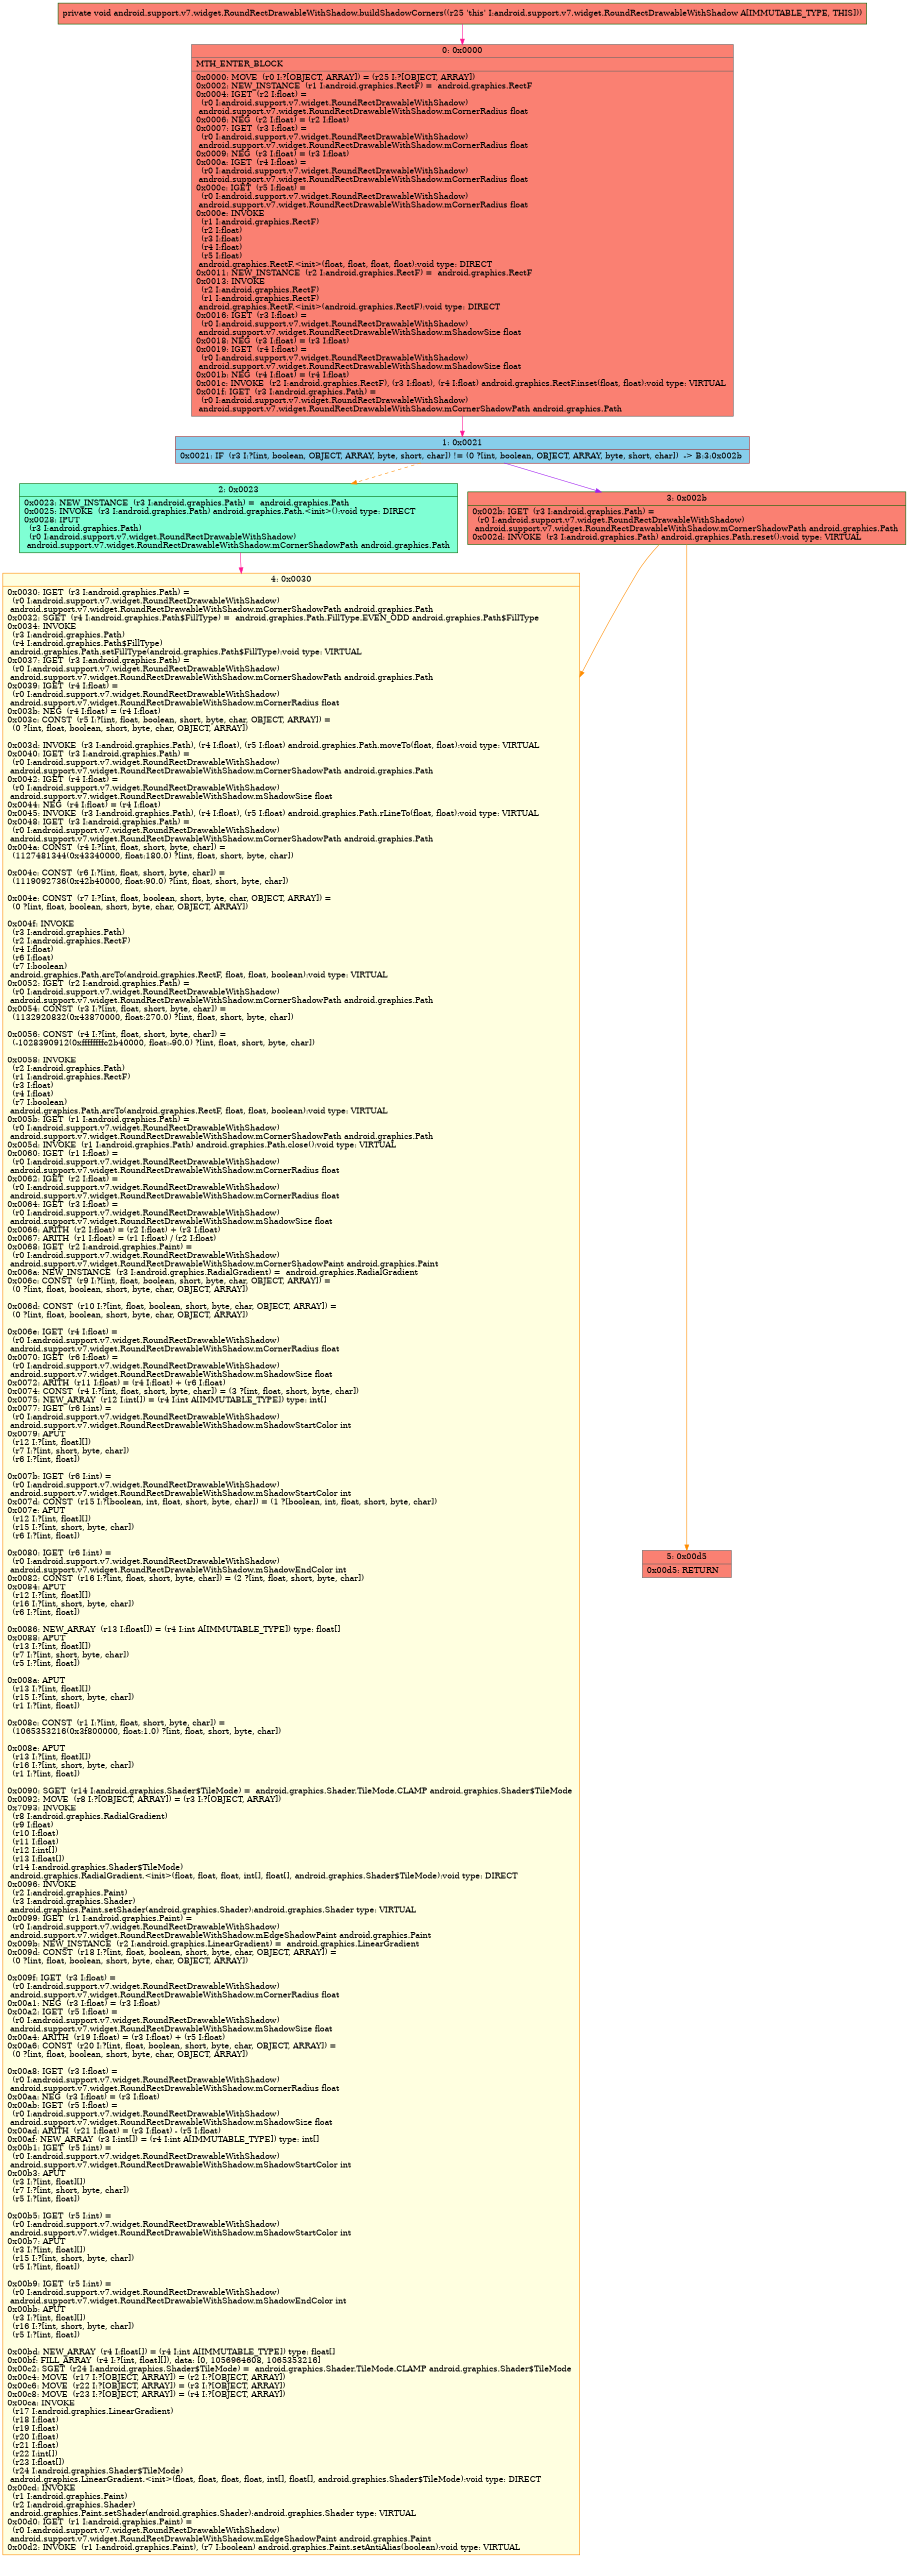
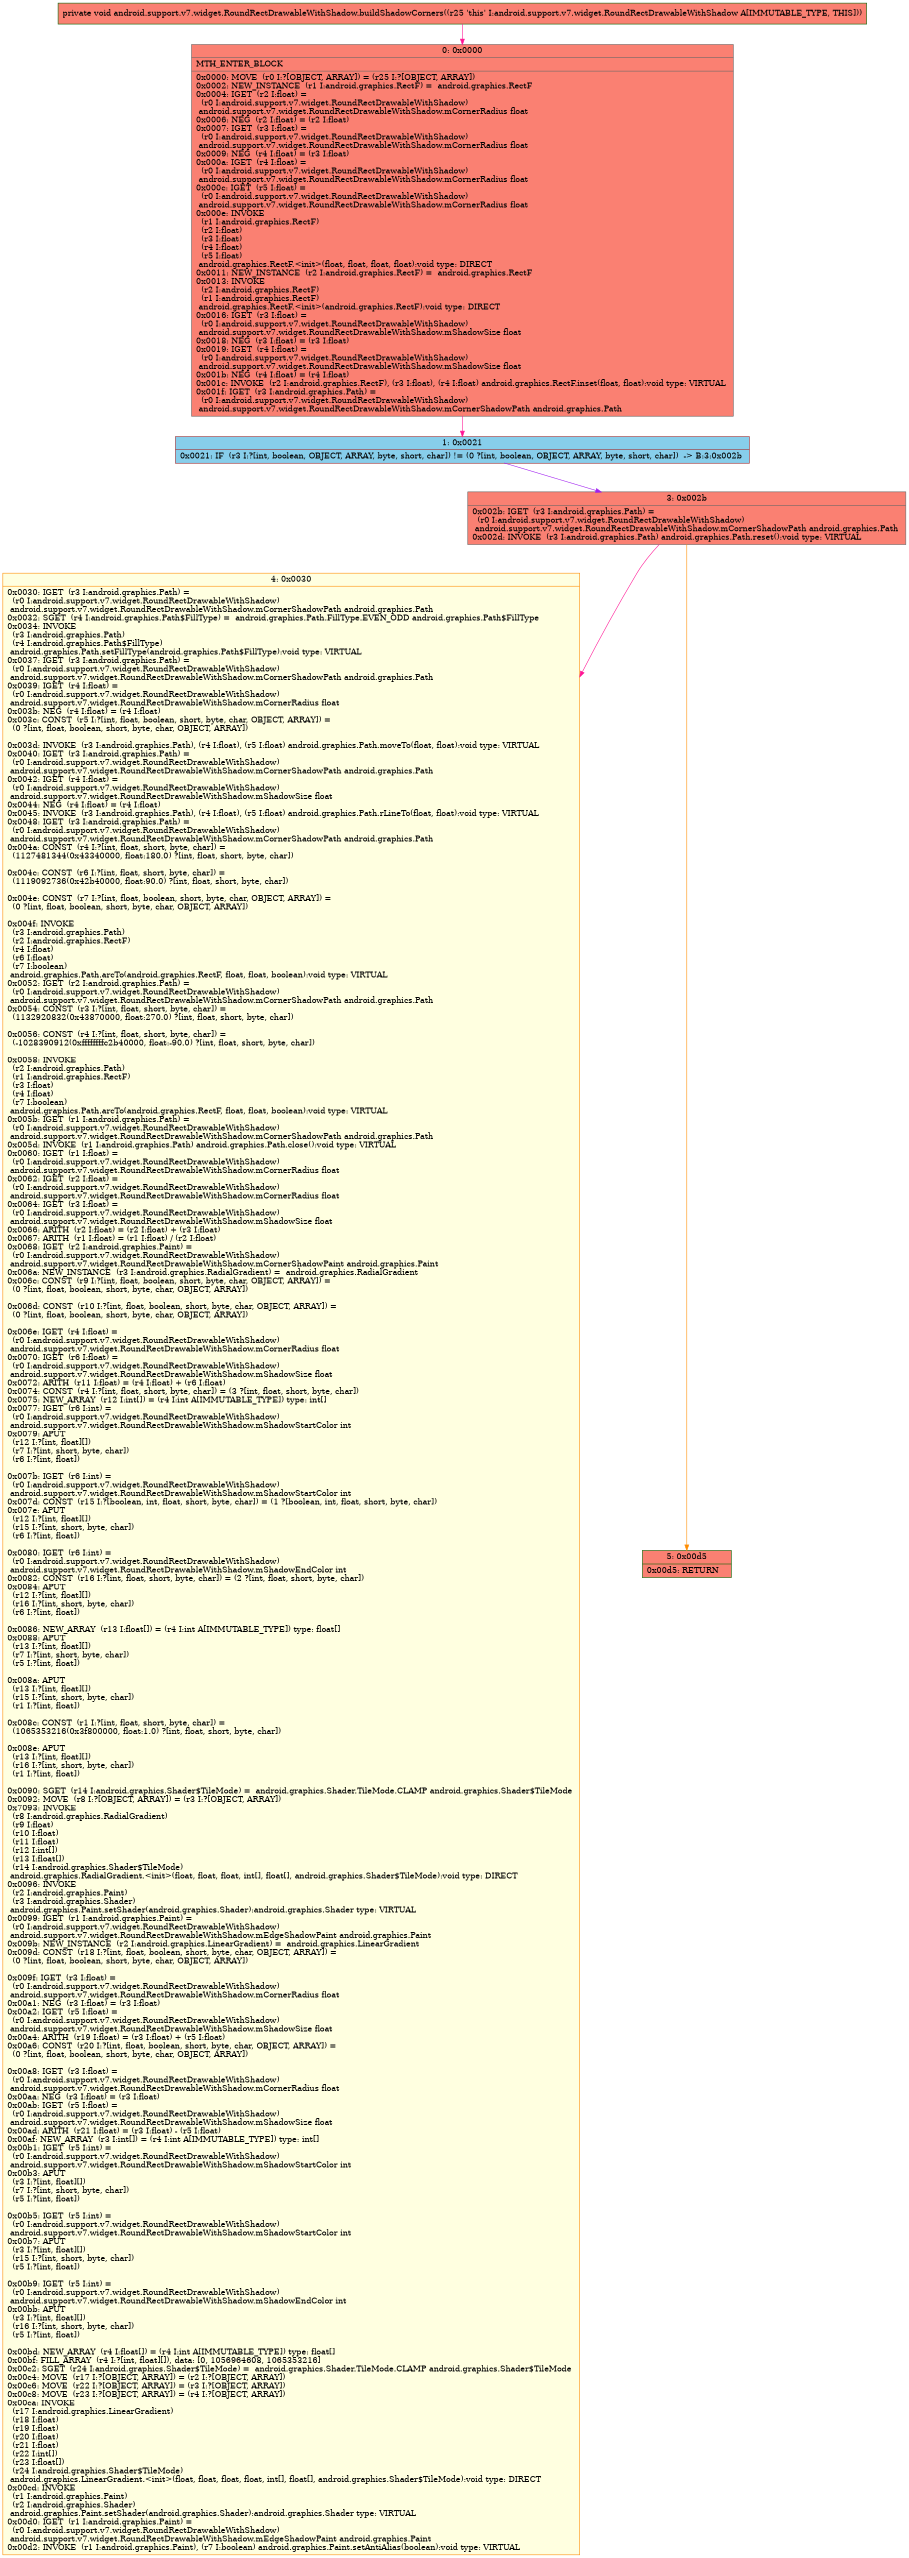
(274, 154) -> (274, 154)
(239, 518) -> none
(687, 518) -> (687, 518)
(618, 606) -> (618, 606)
(687, 1564) -> (687, 1564)
